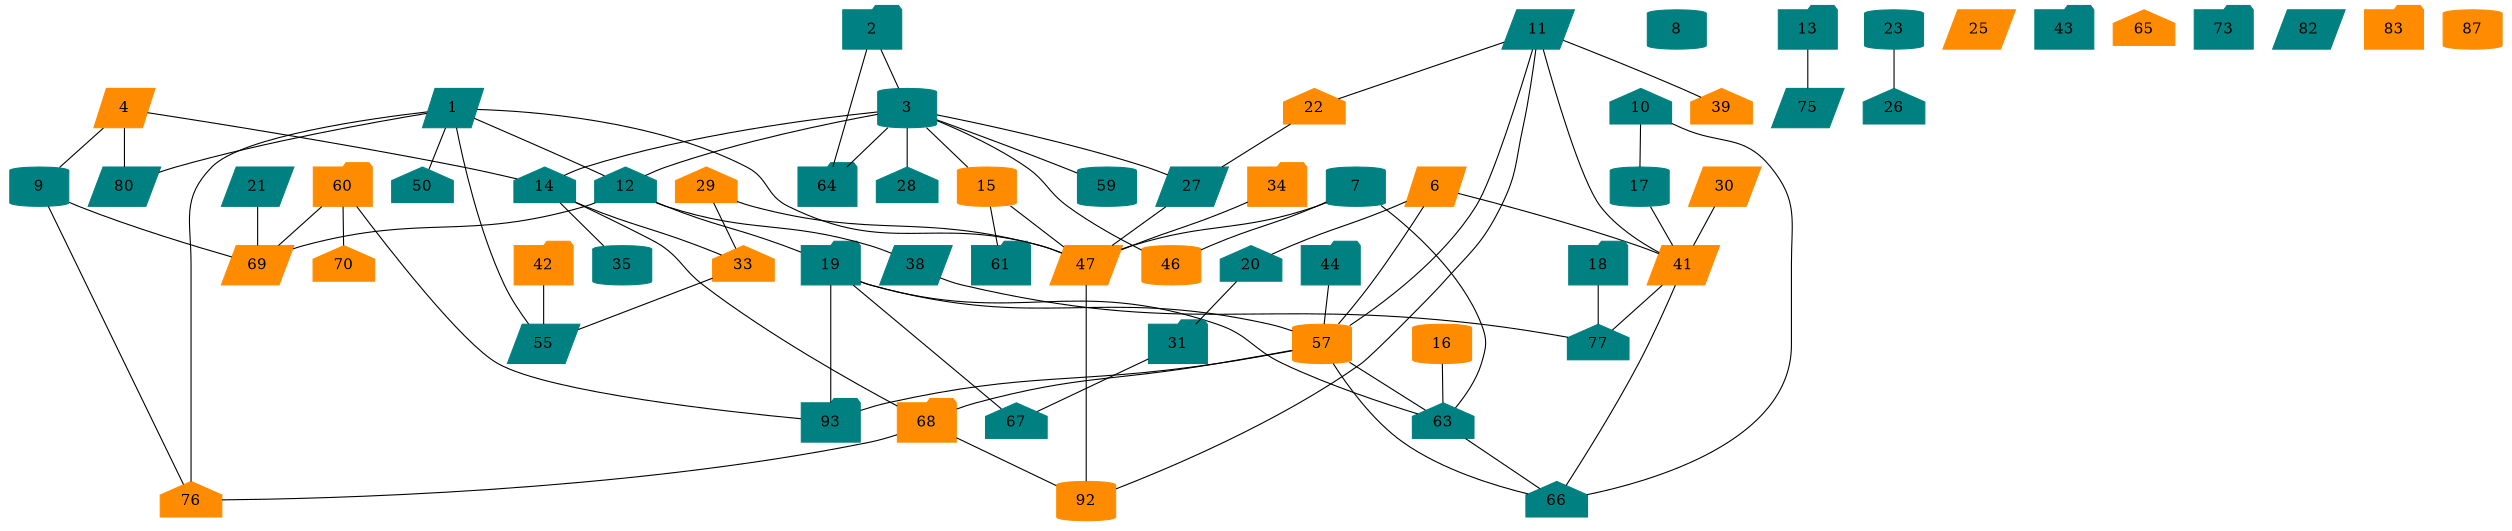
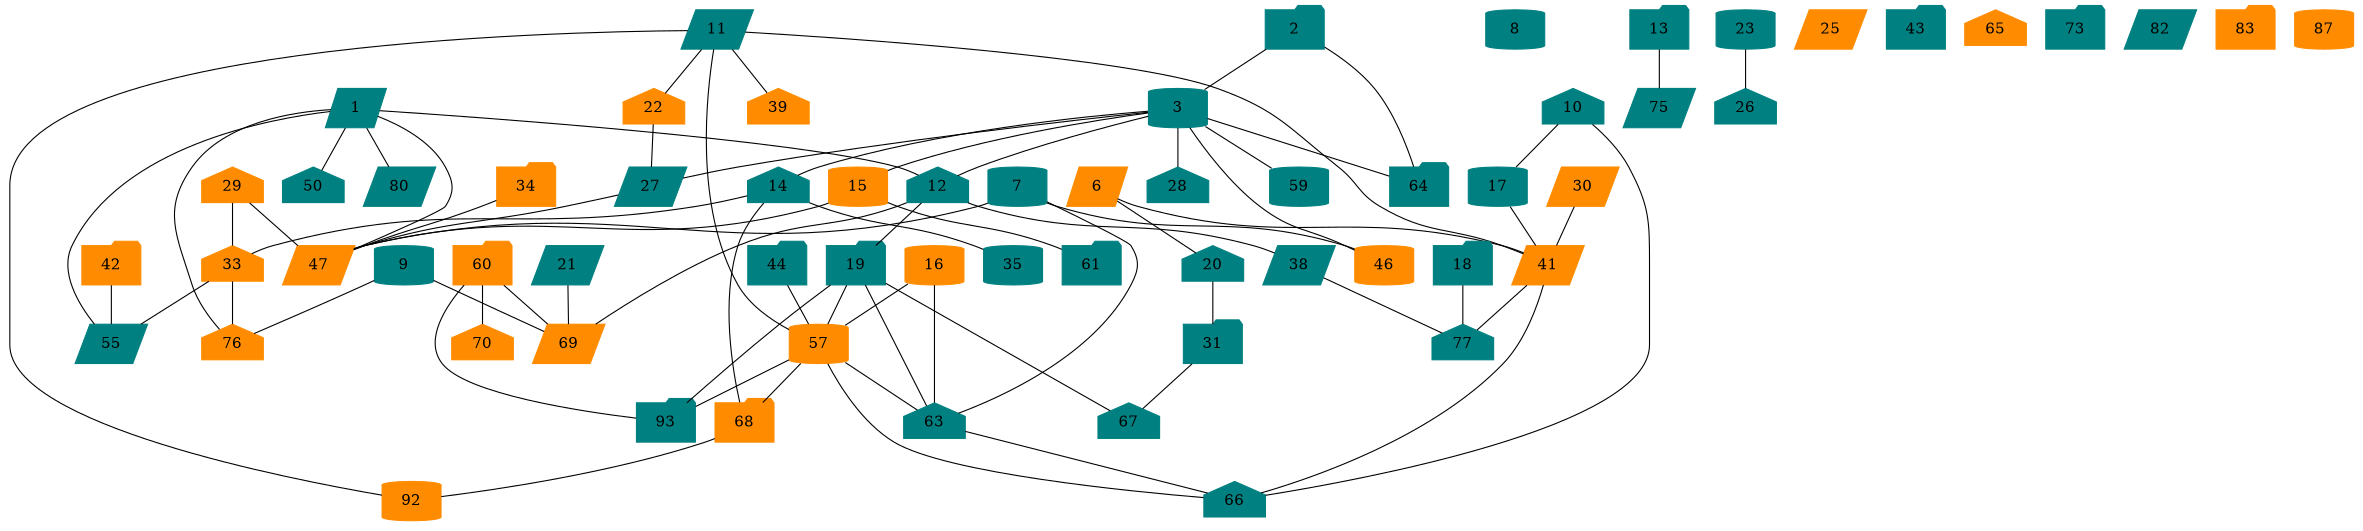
(124, 108) -> none
(1383, 267) -> (881, 302)
(1086, 368) -> none
(561, 484) -> (233, 303)
